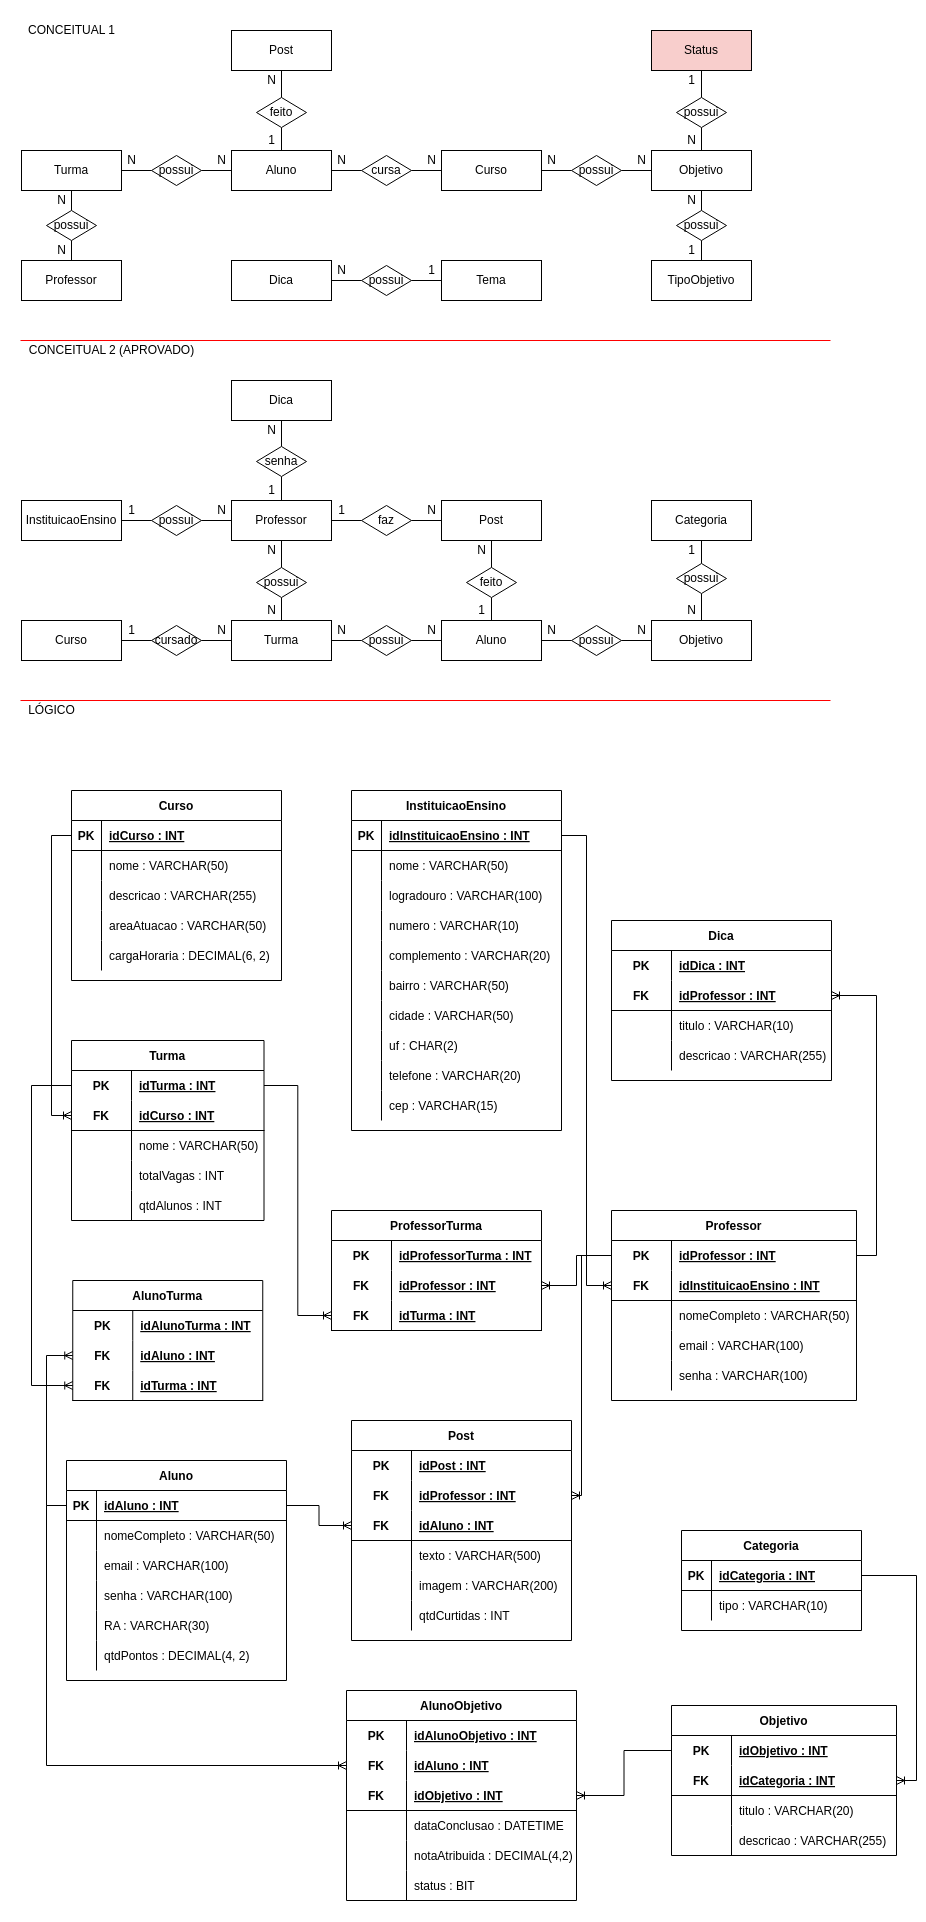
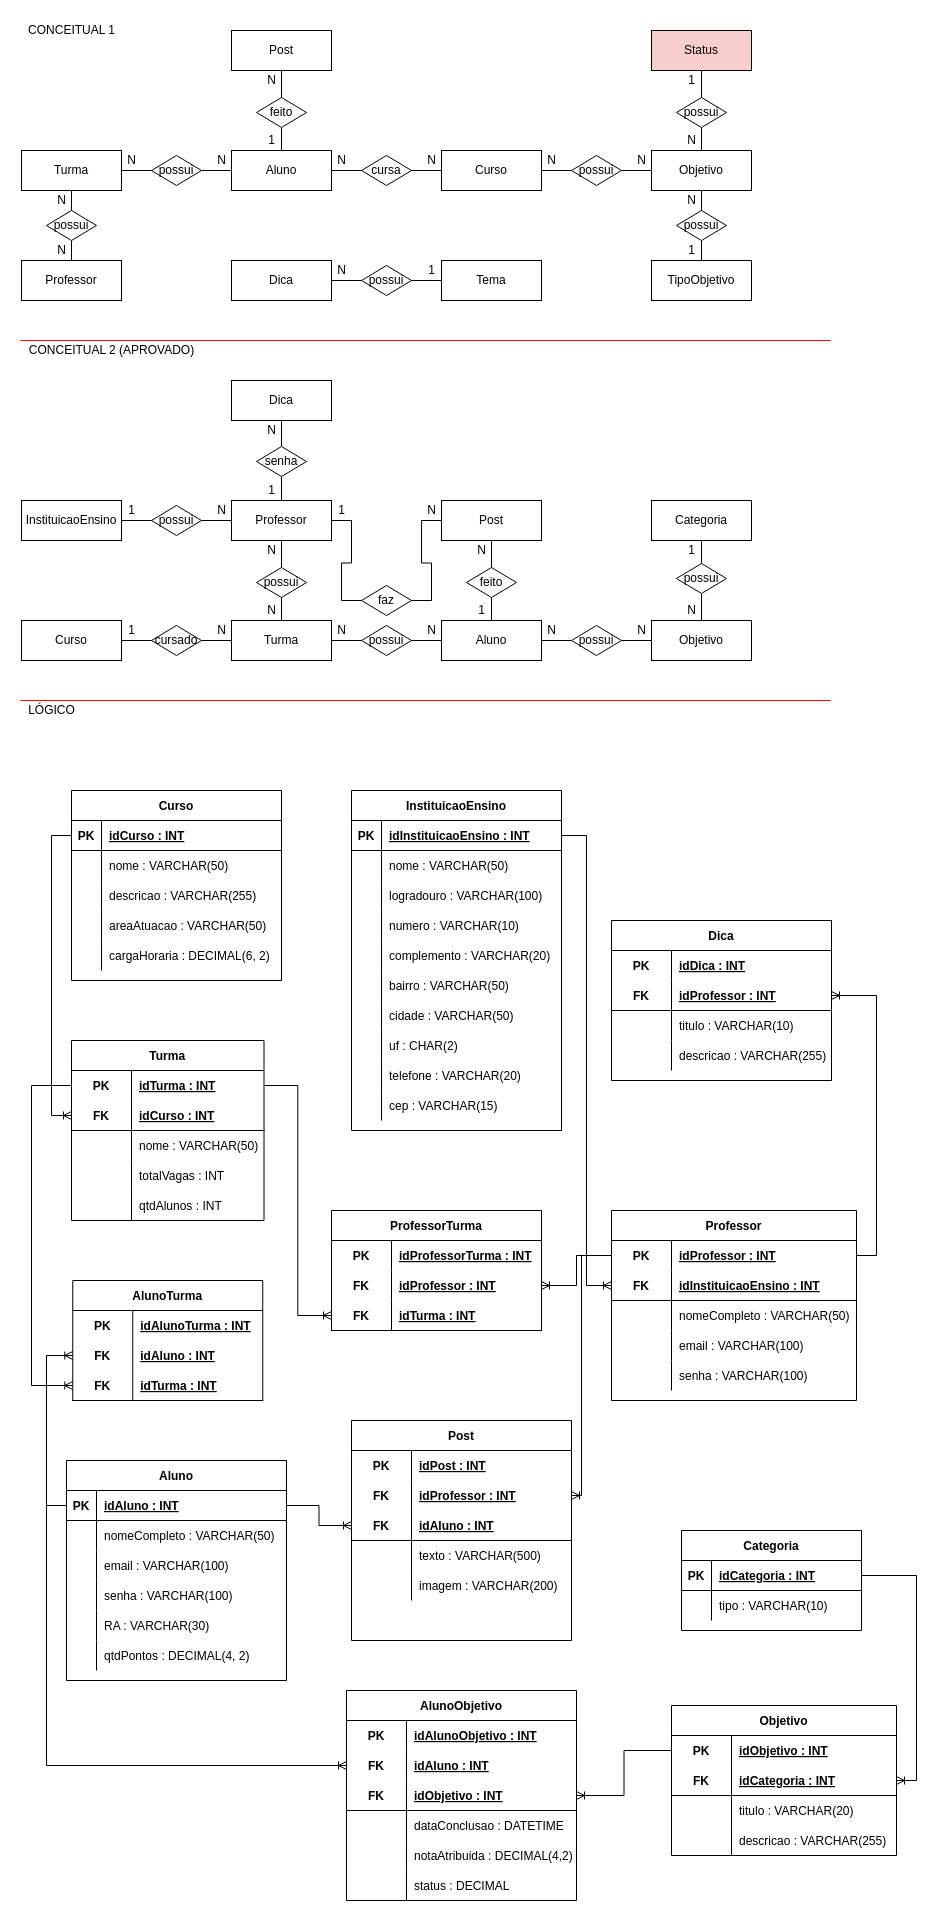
(387, 521) -> (387, 601)
(492, 1616) -> none
(450, 1886) -> (463, 1886)
